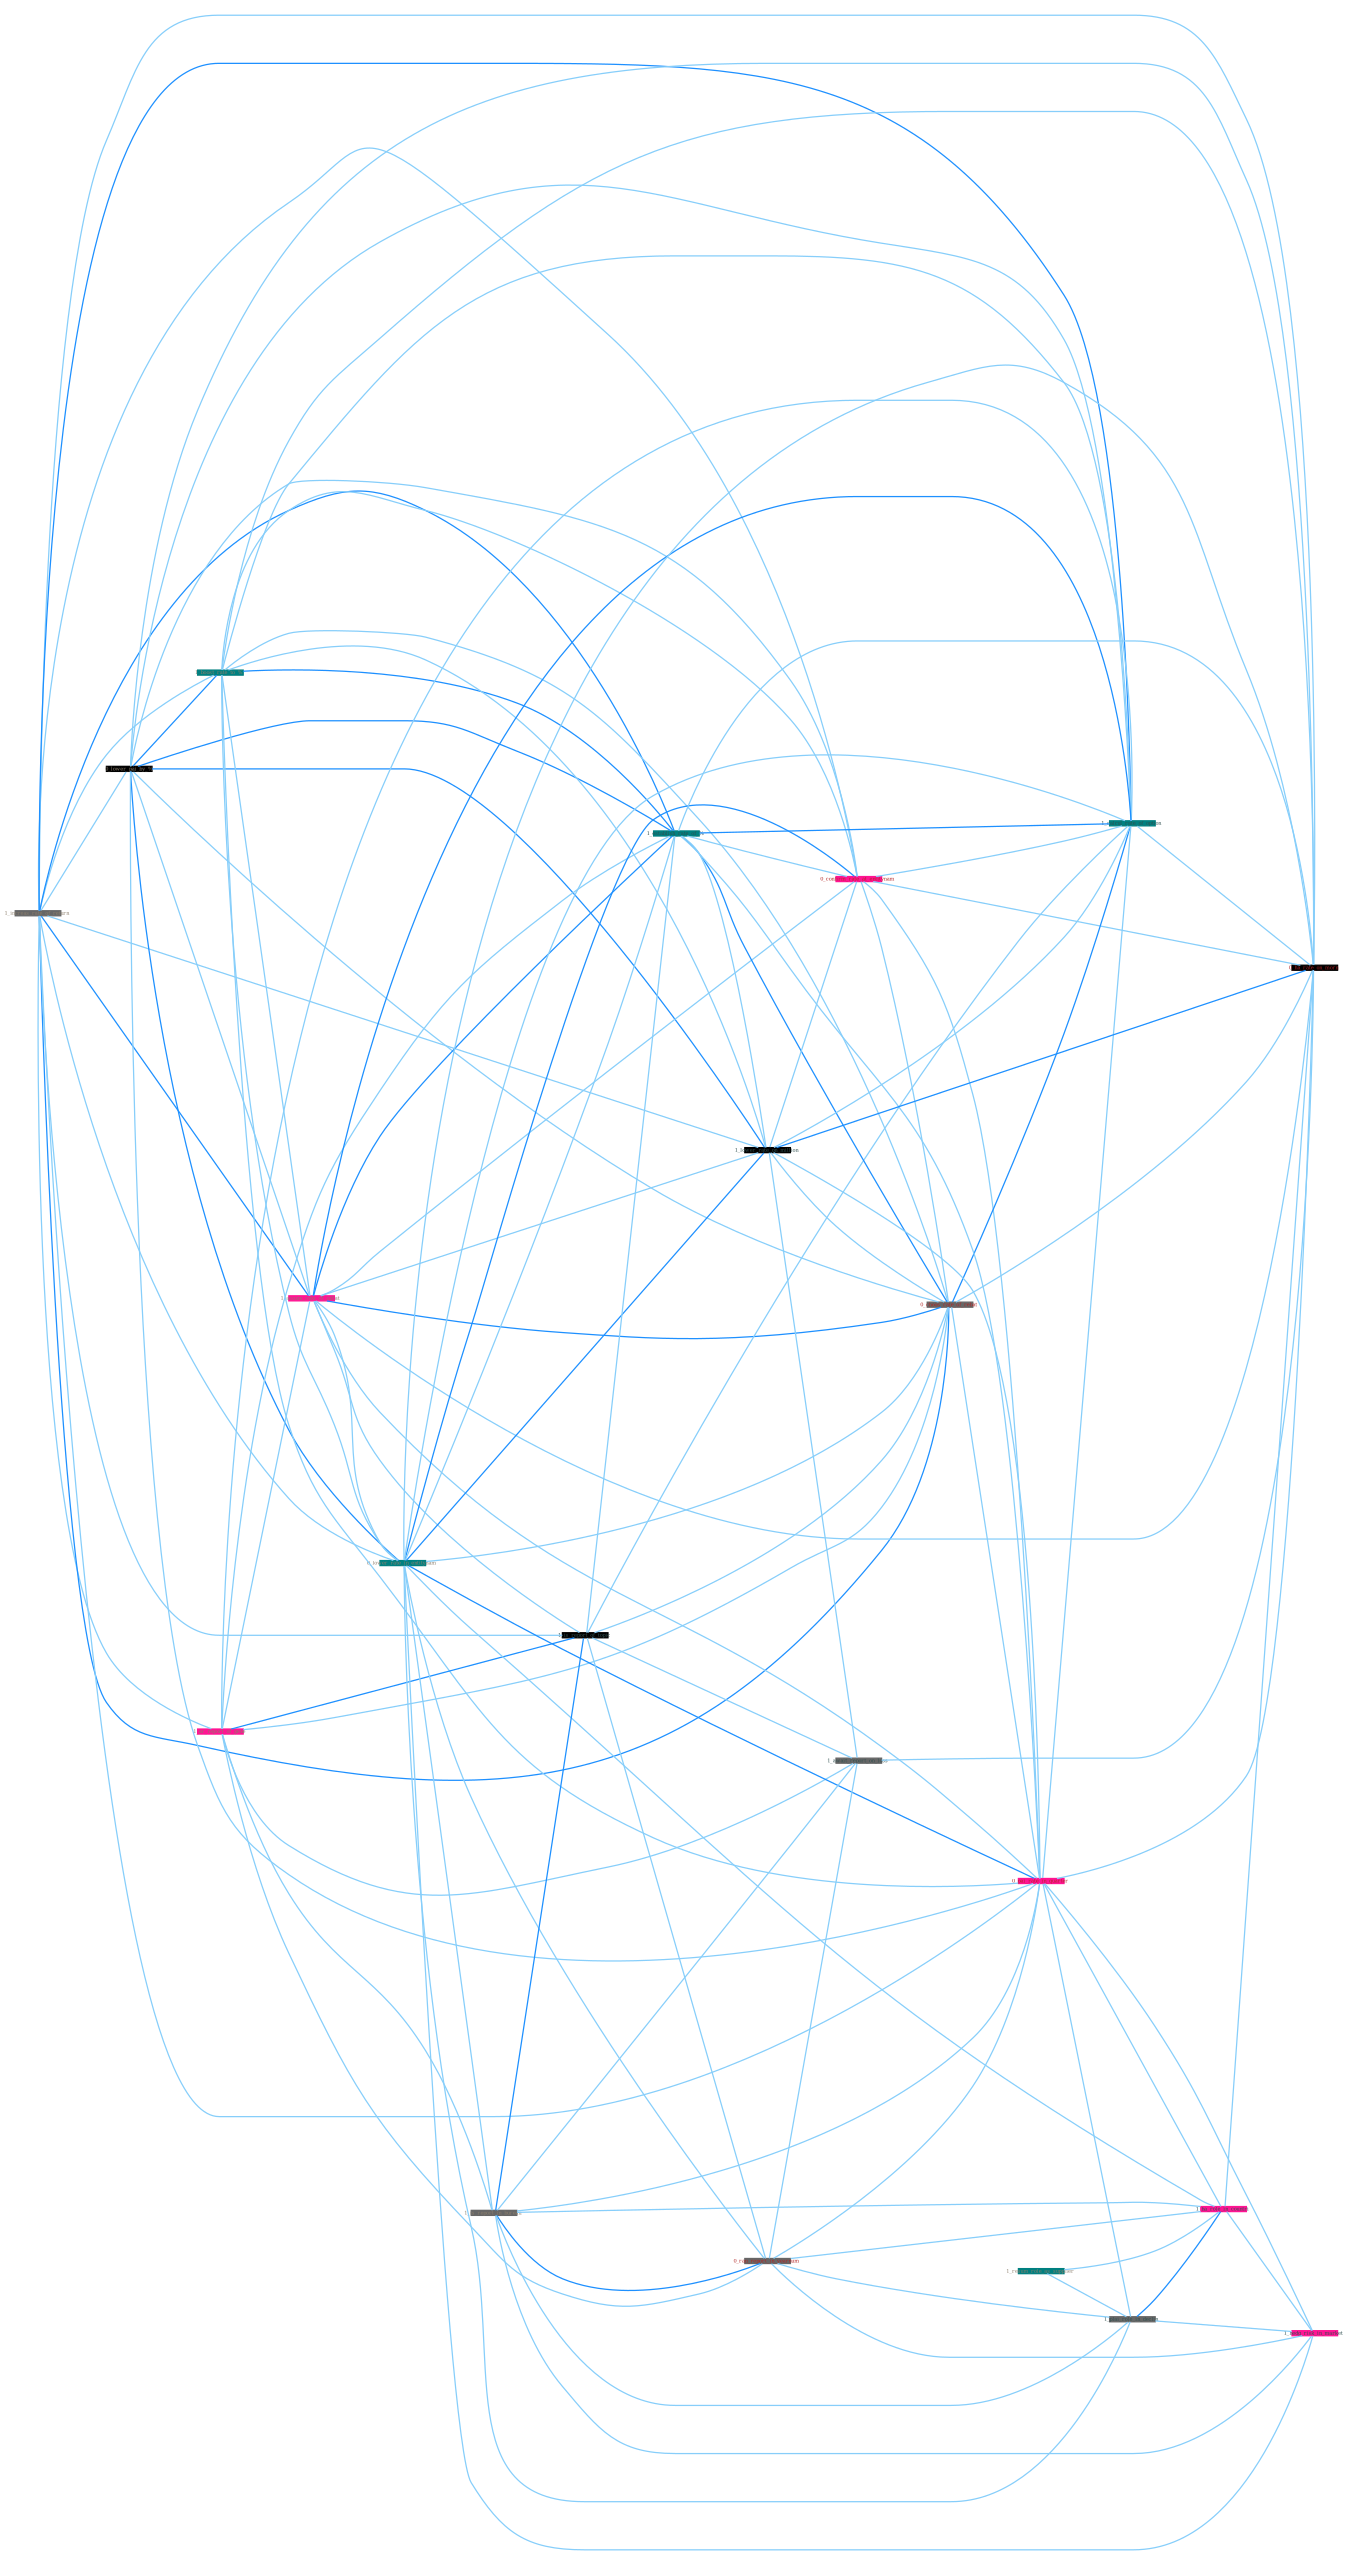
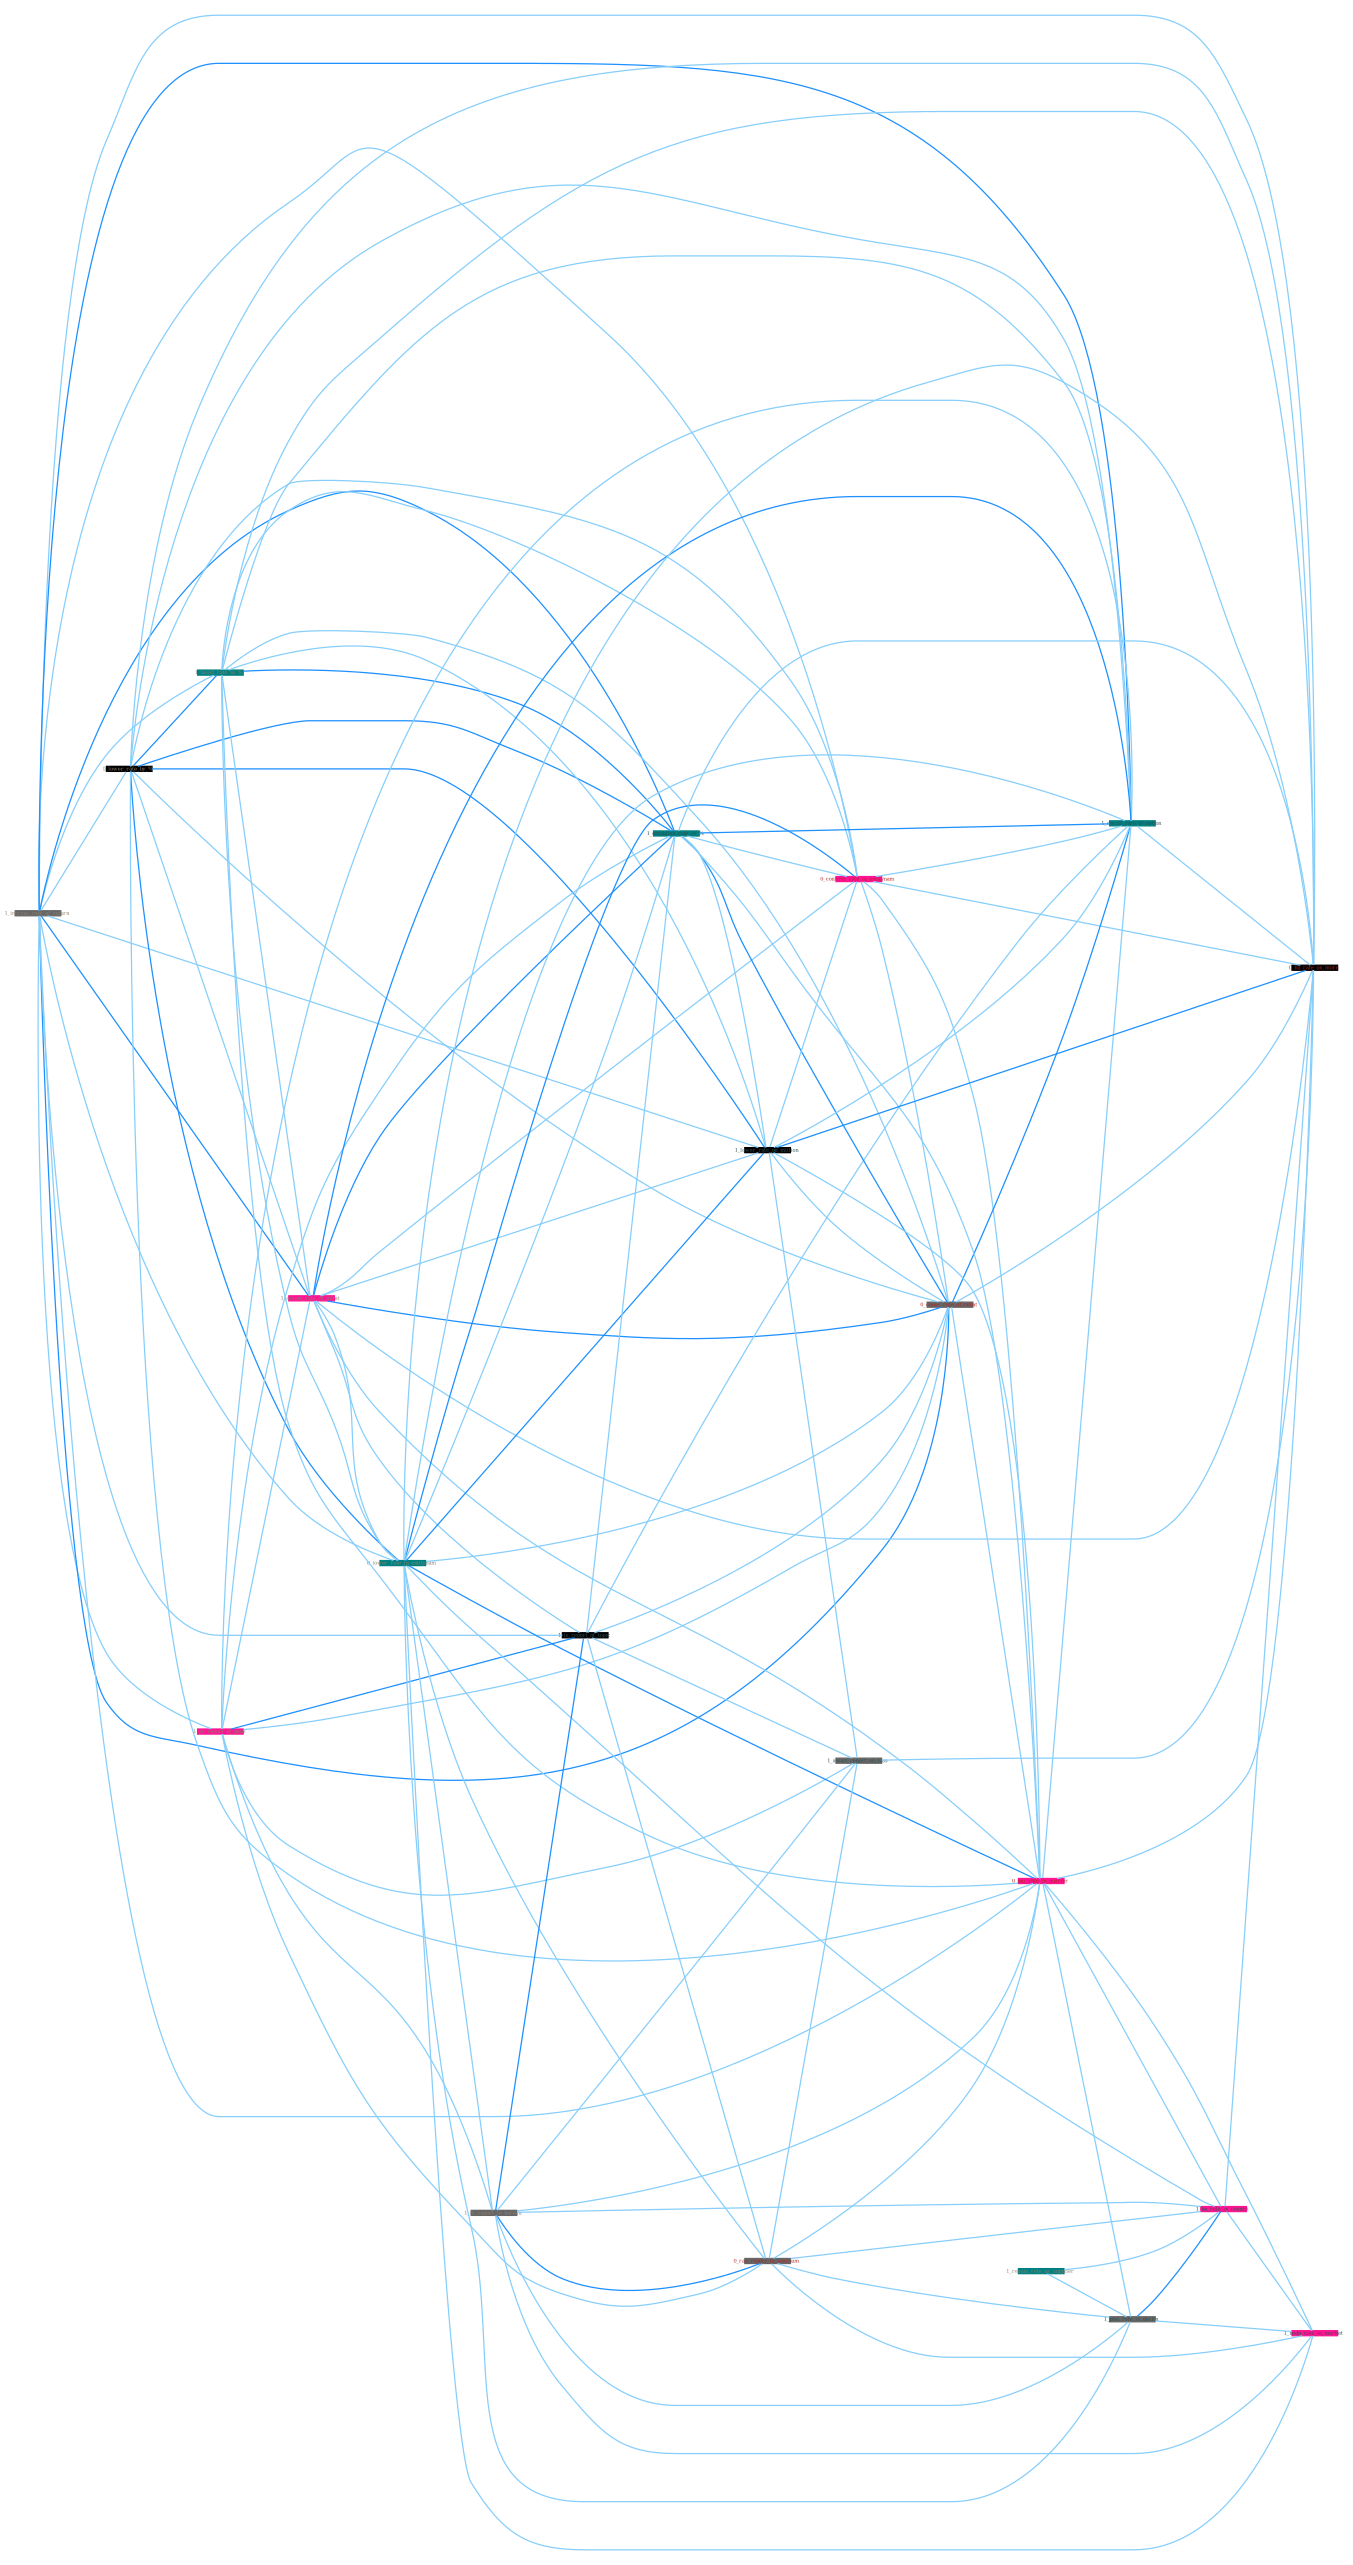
(129, 769) -> (129, 769)
